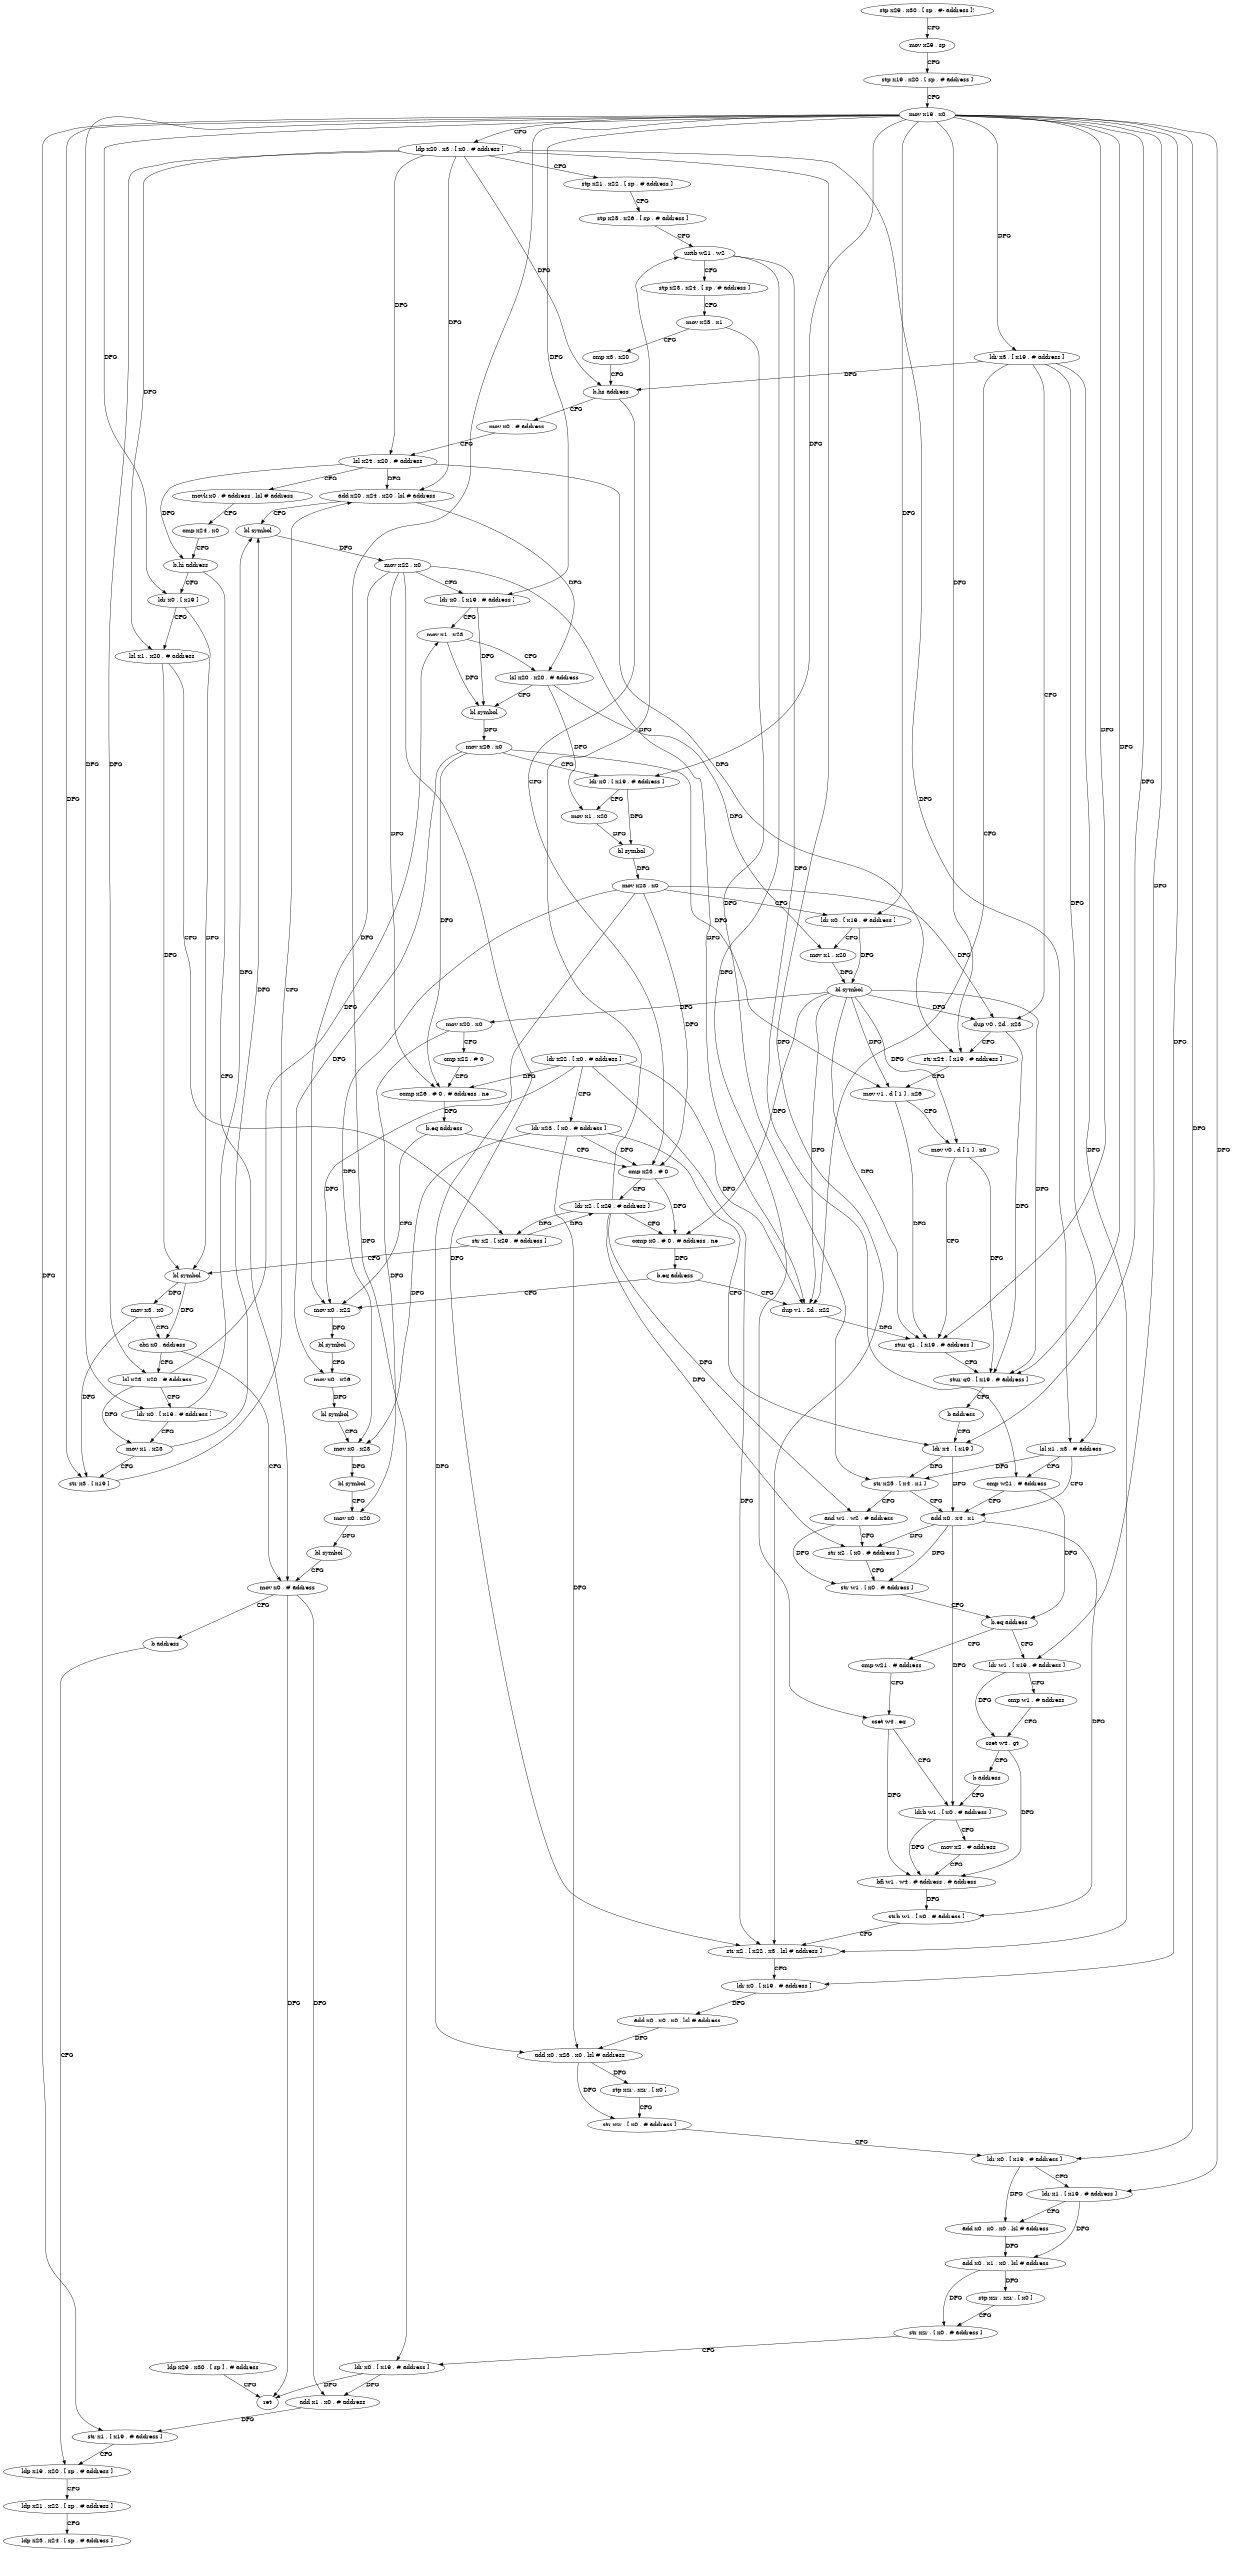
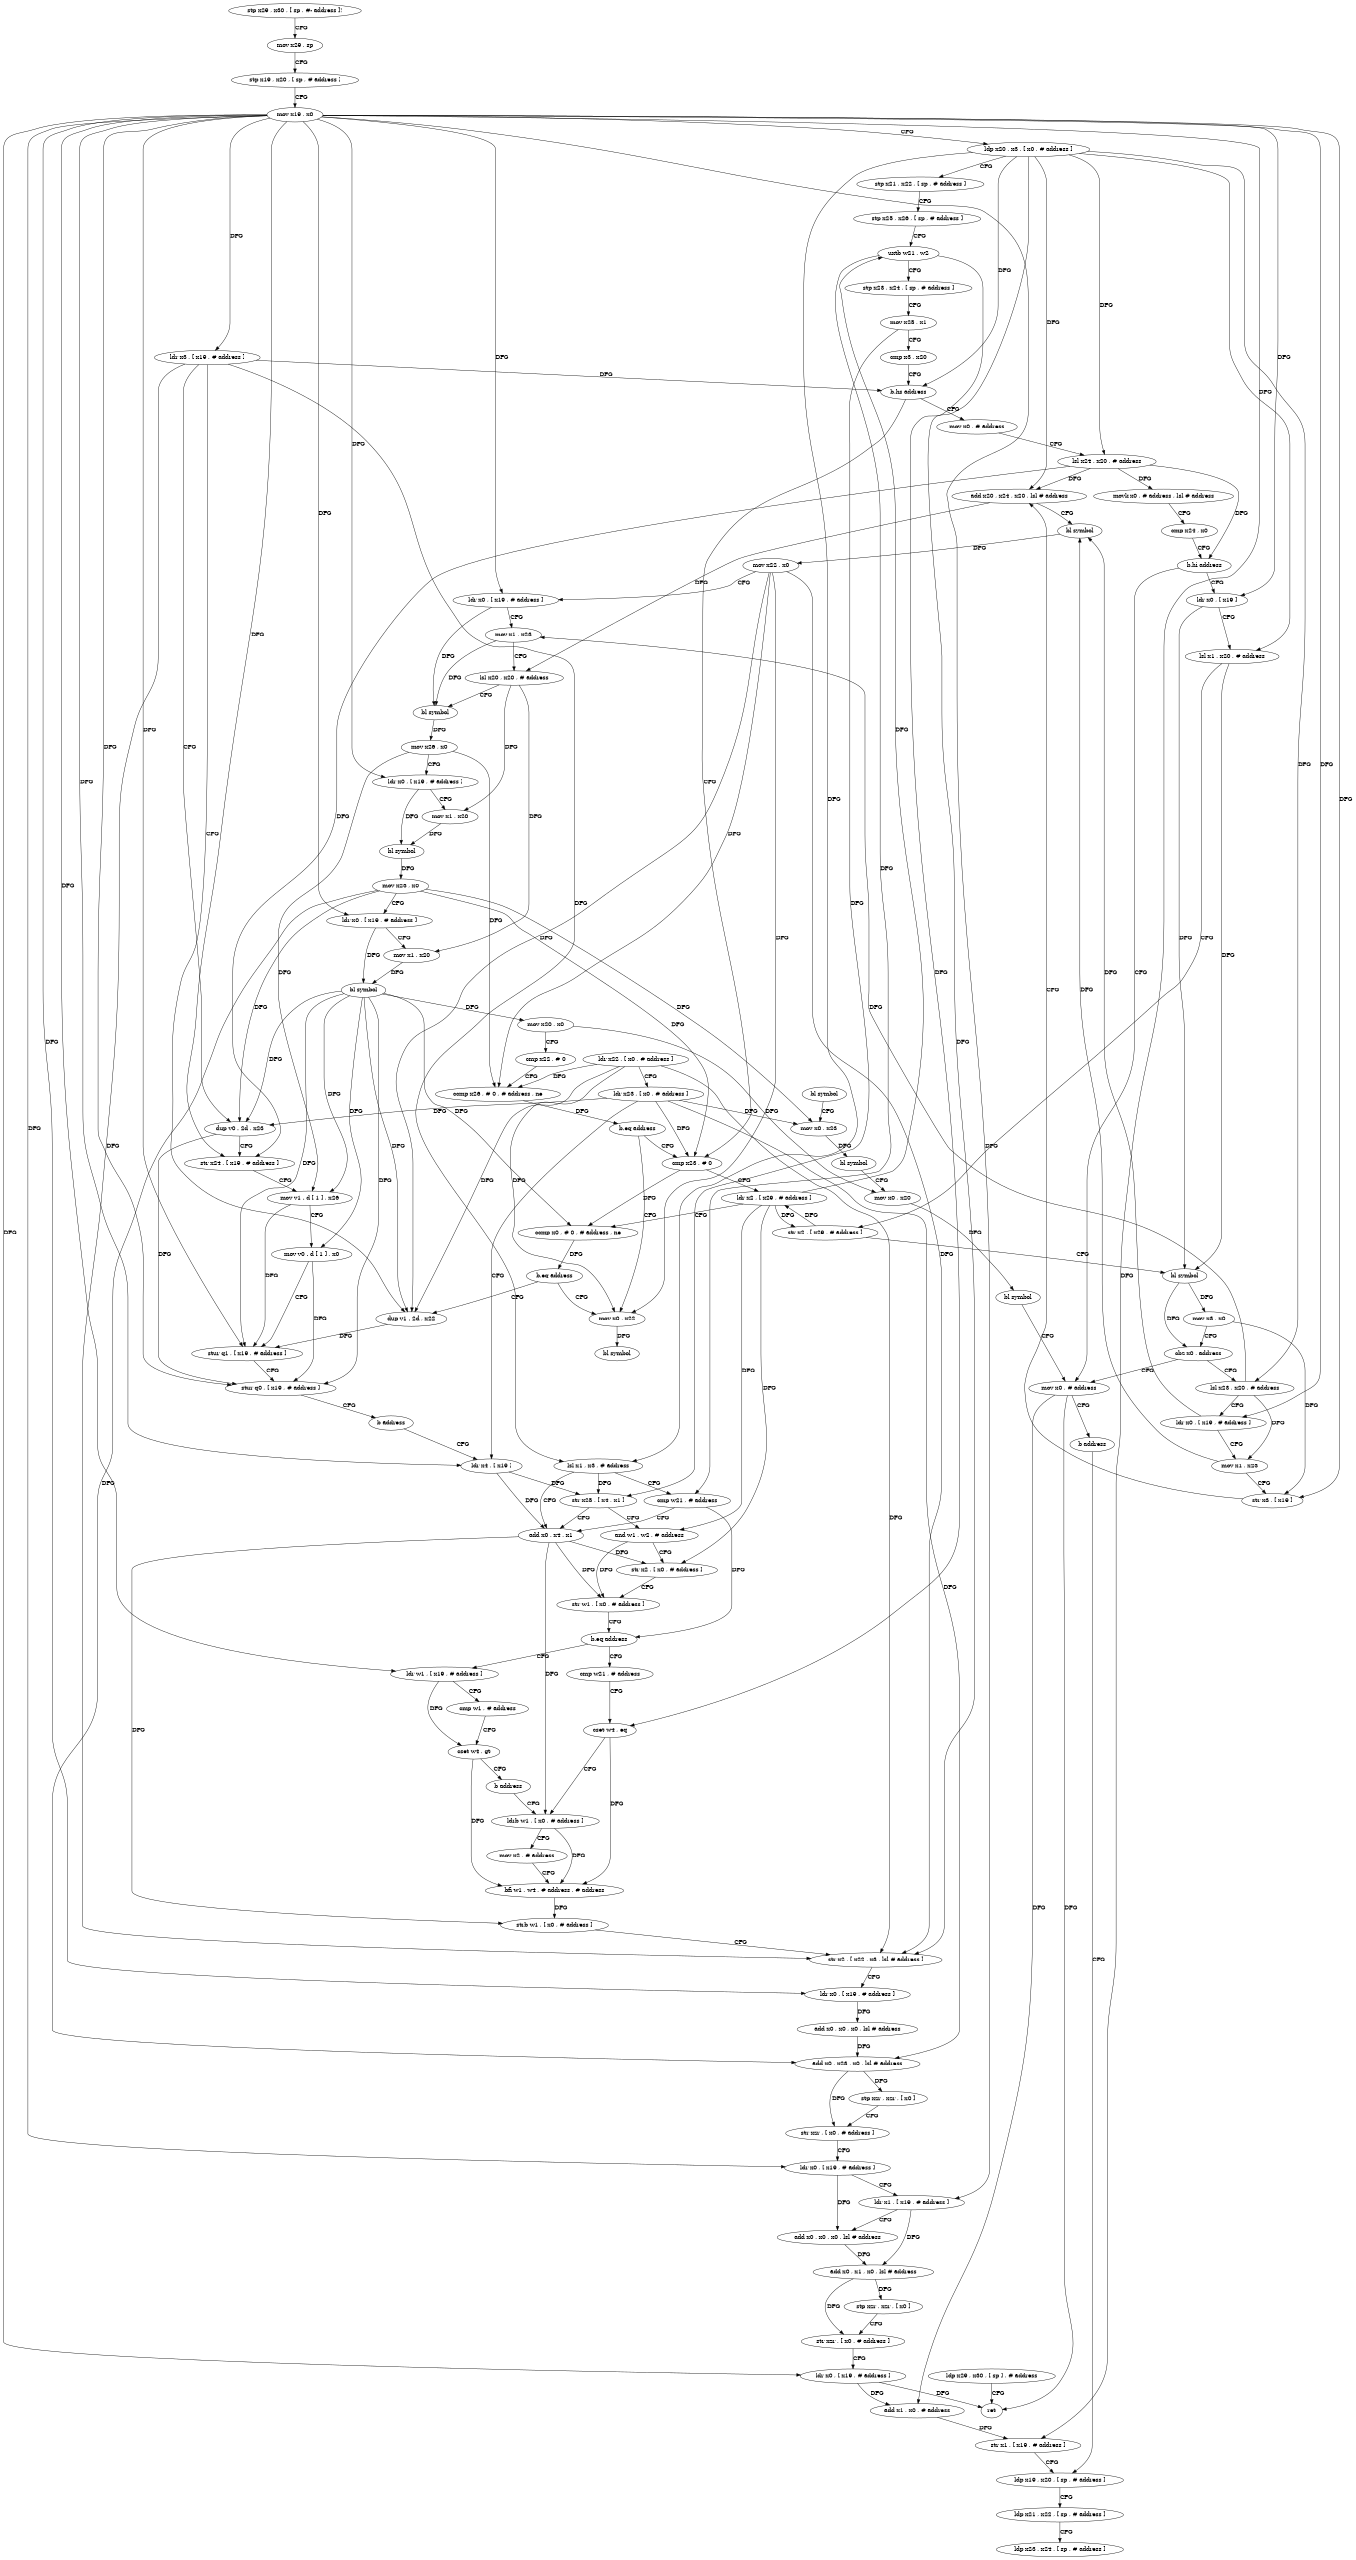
(331, 479) -> (1145, 479)
none -> (432, 1109)
(332, 1380) -> none
